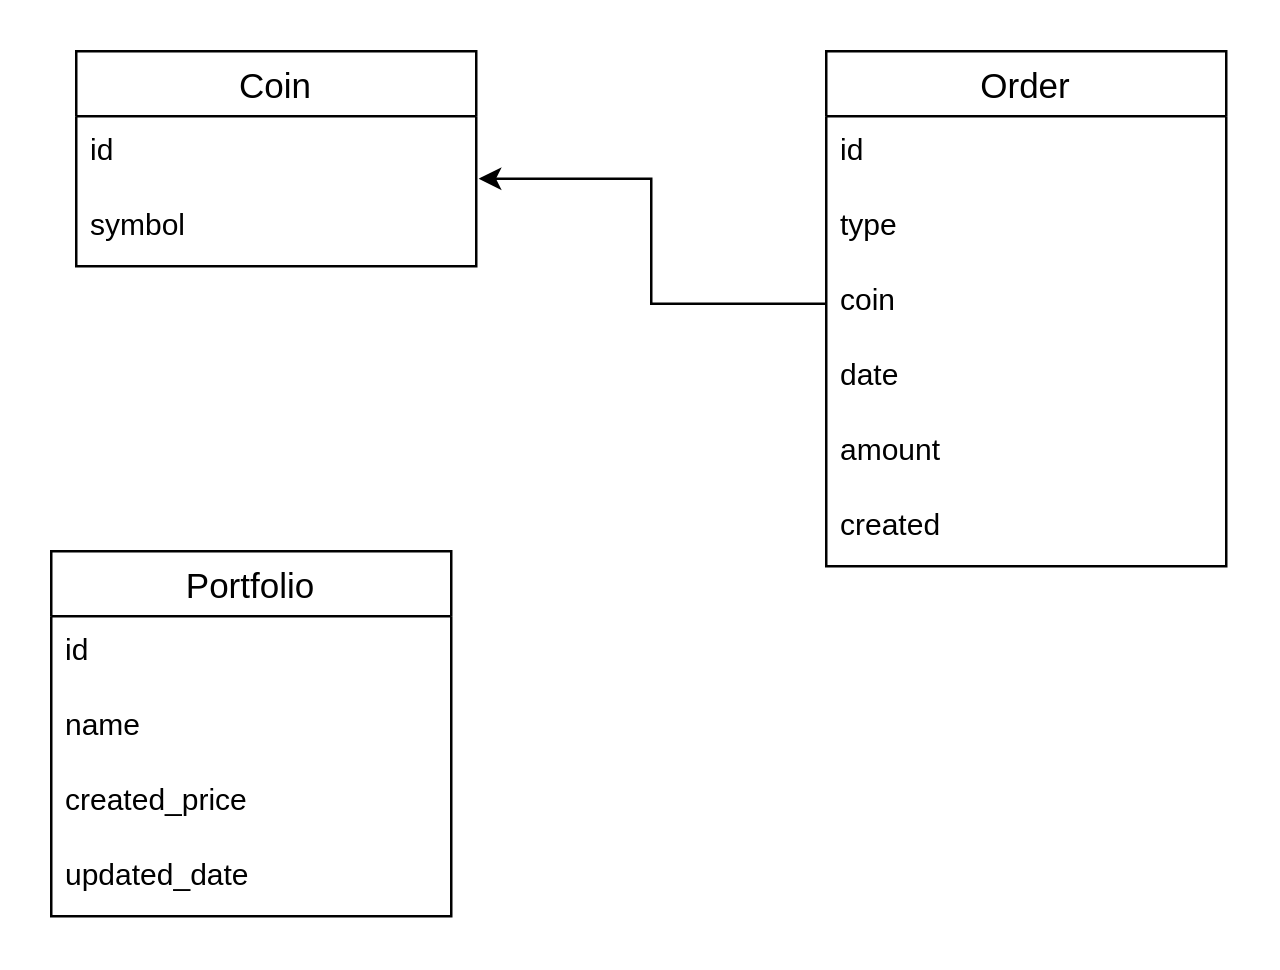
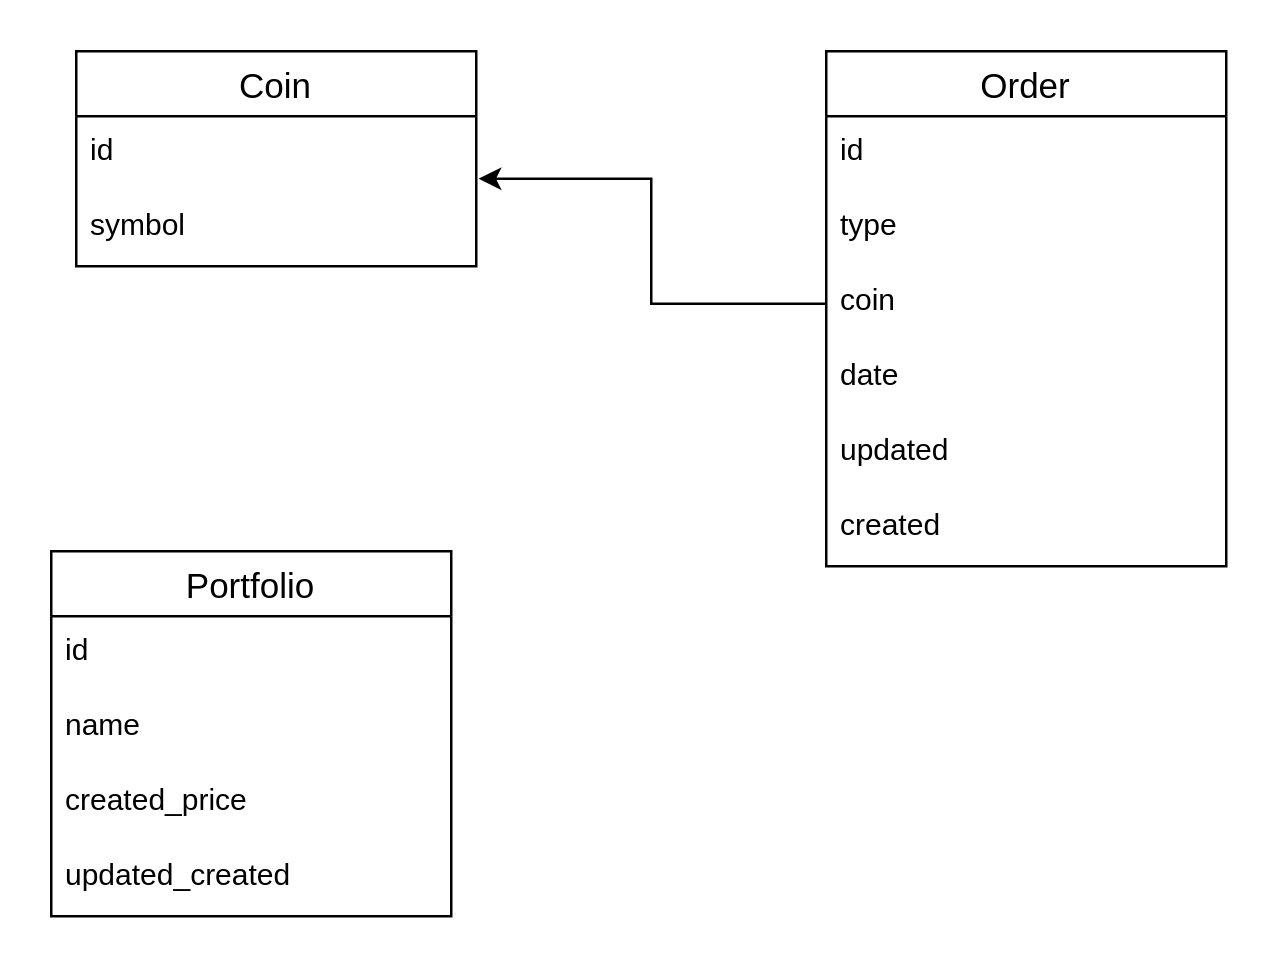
(890, 450) -> (899, 450)
(166, 875) -> (191, 875)
